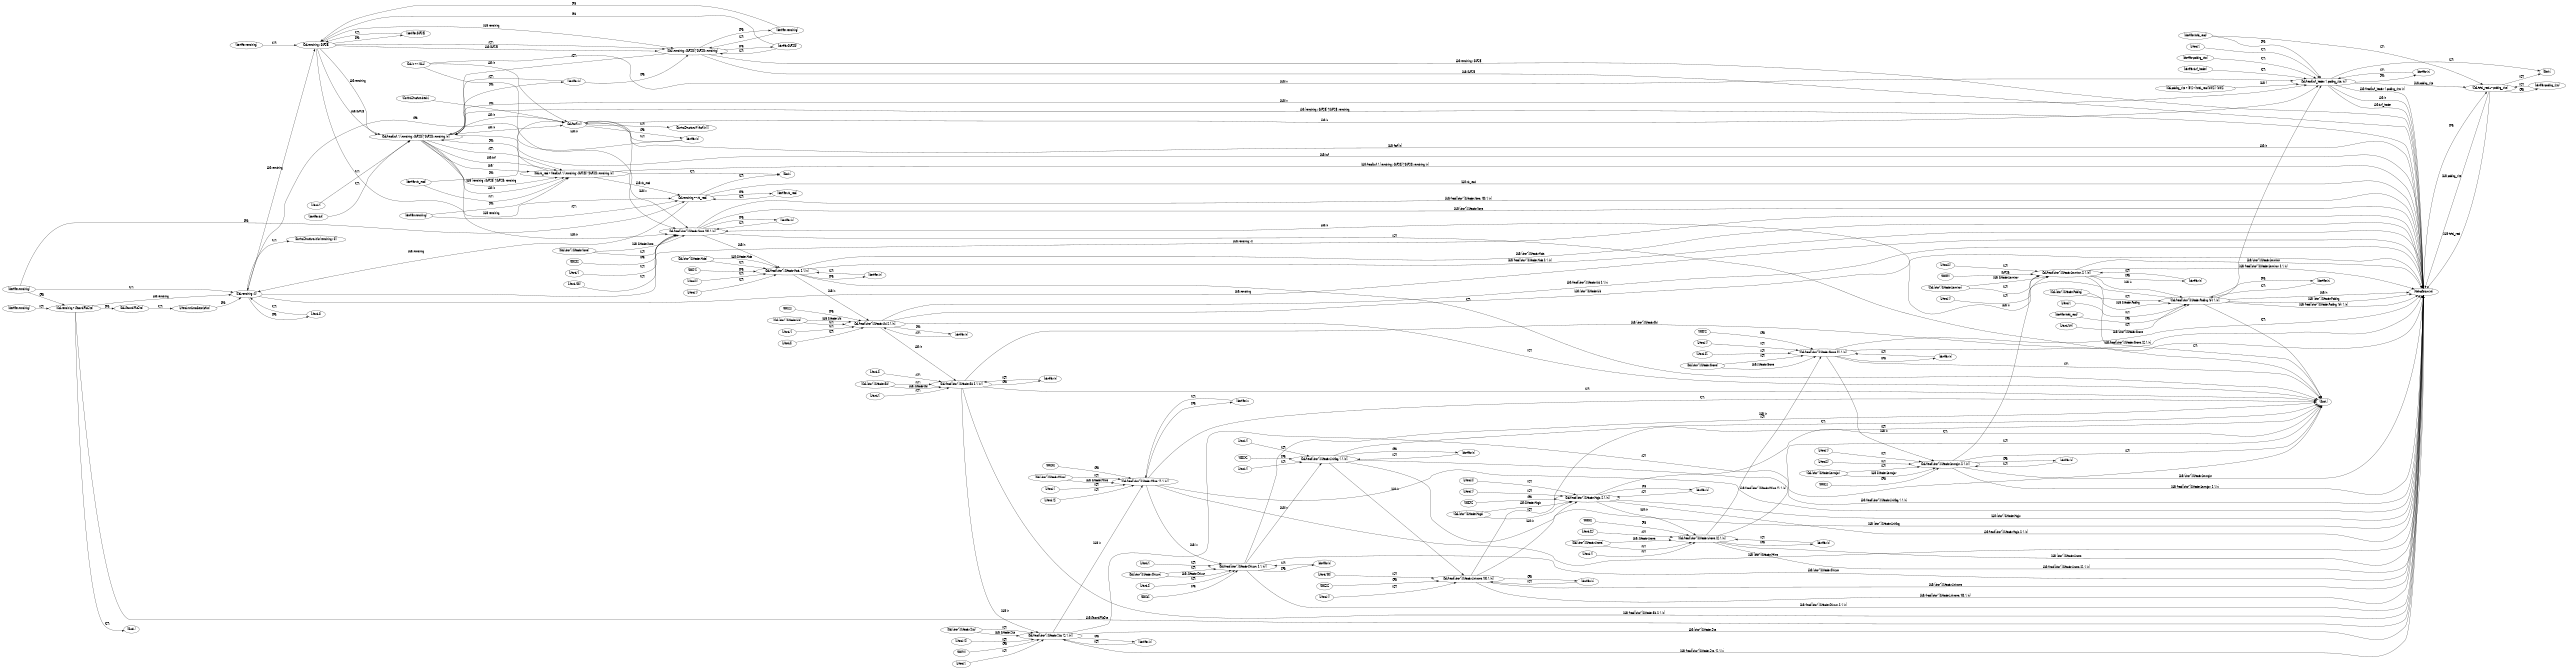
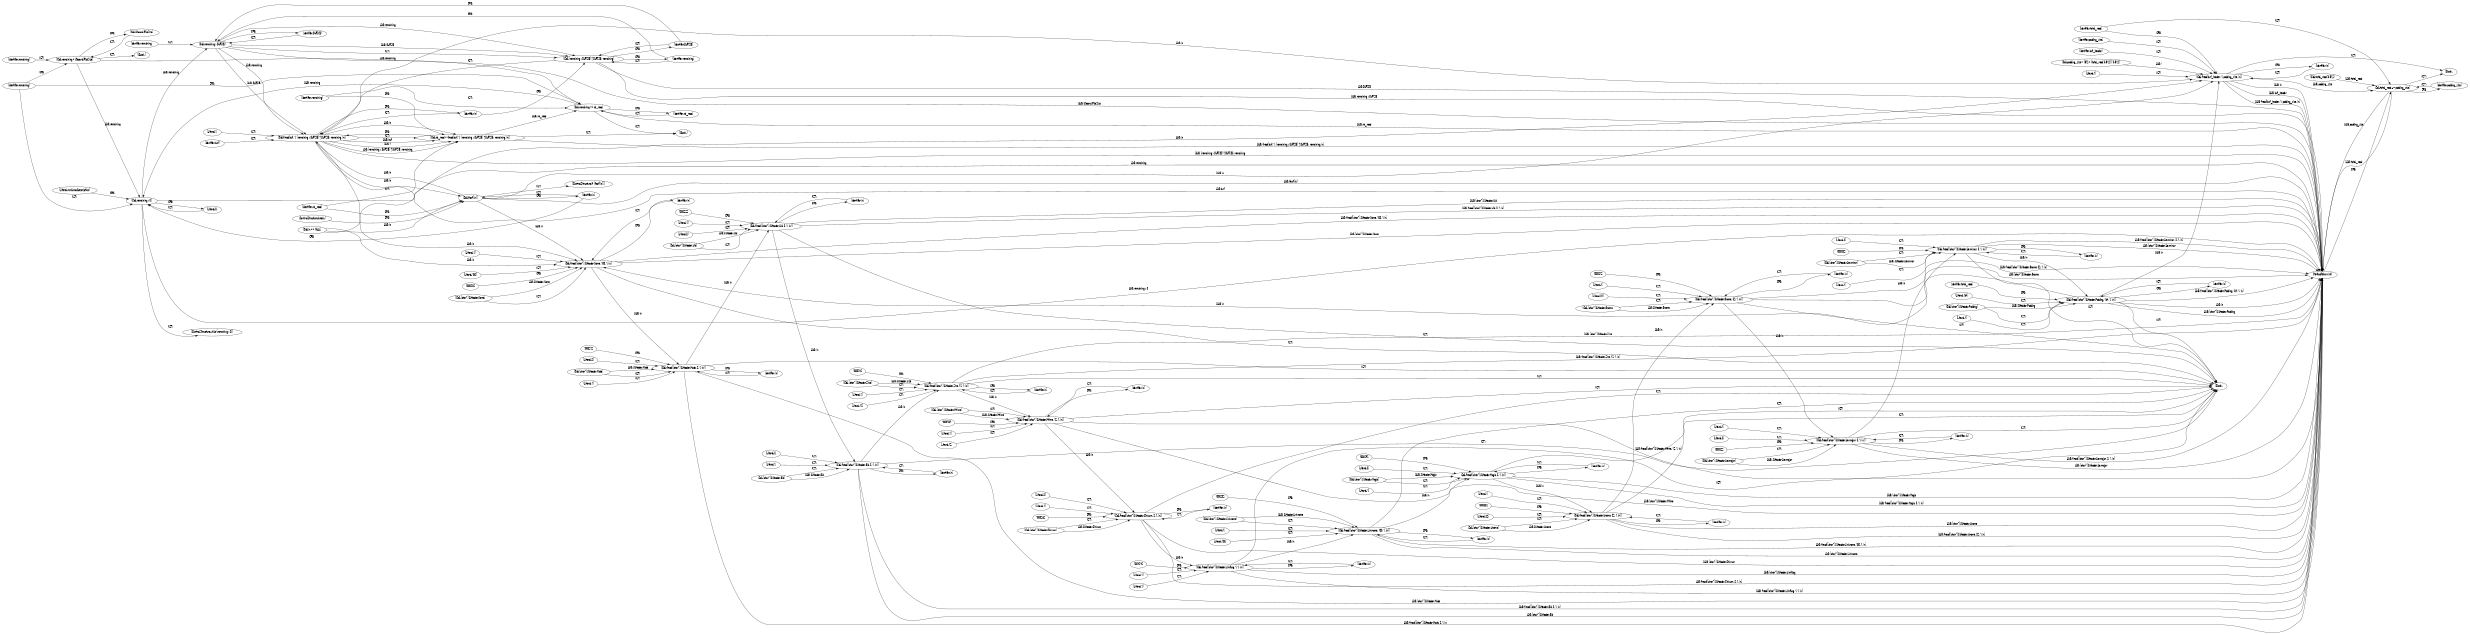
none -> (2322, 78)
(2006, 273) -> (1902, 249)
(160, 309) -> (113, 49)
(1243, 458) -> (1138, 564)
none -> (1220, 520)
